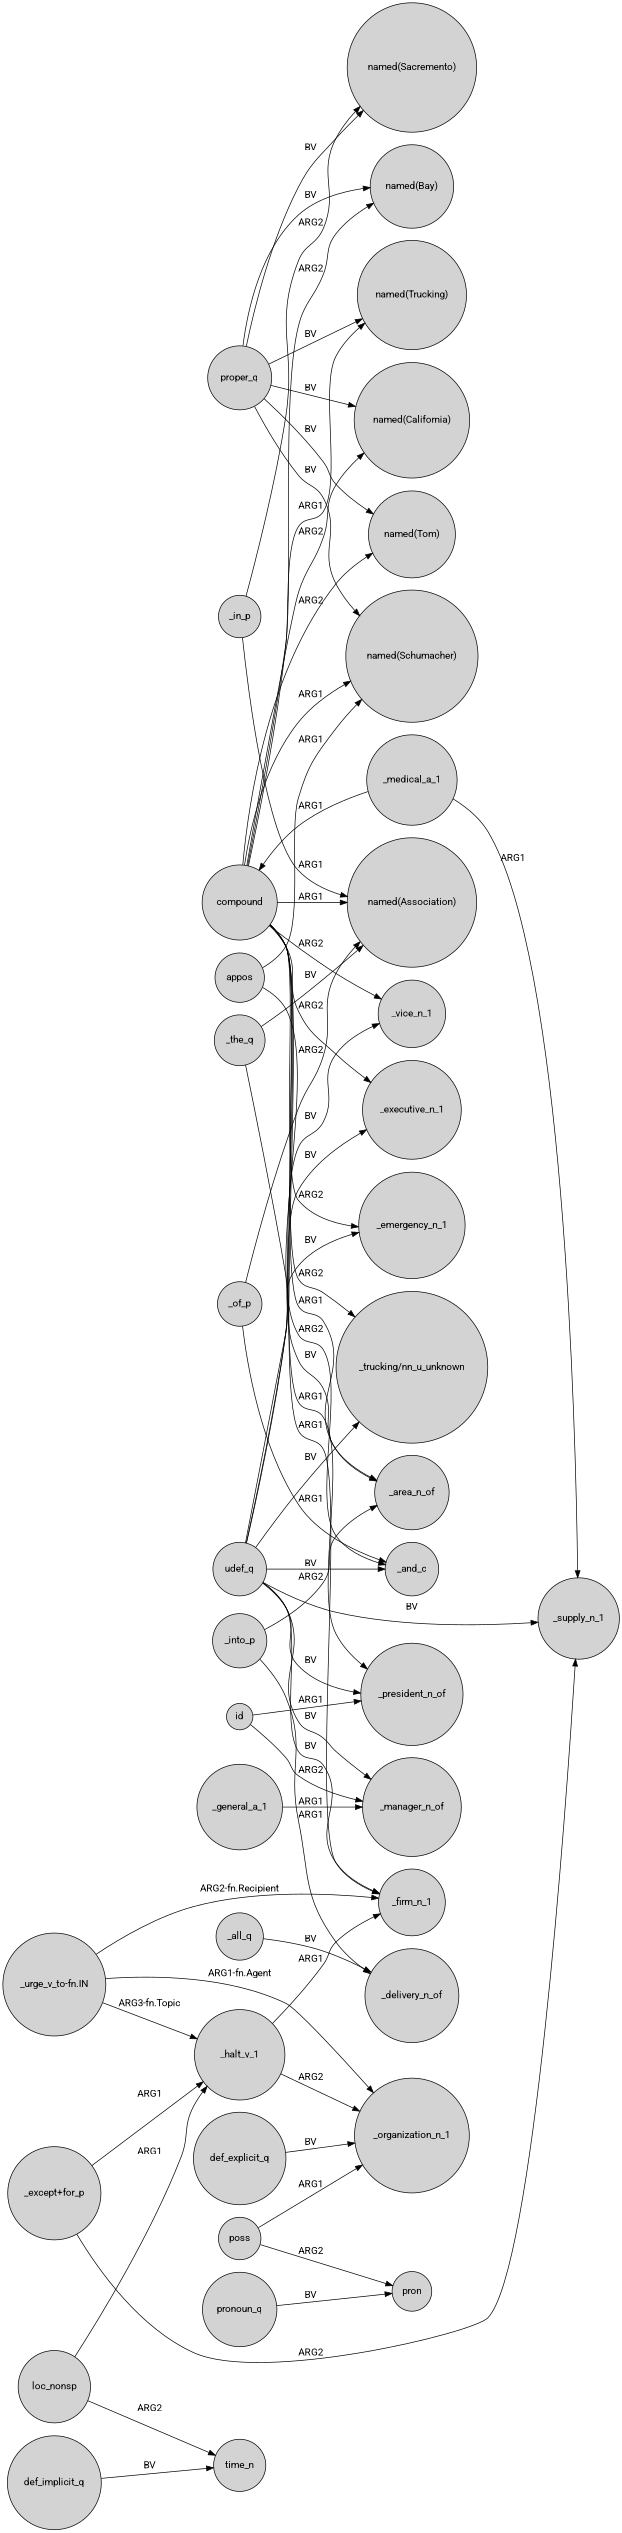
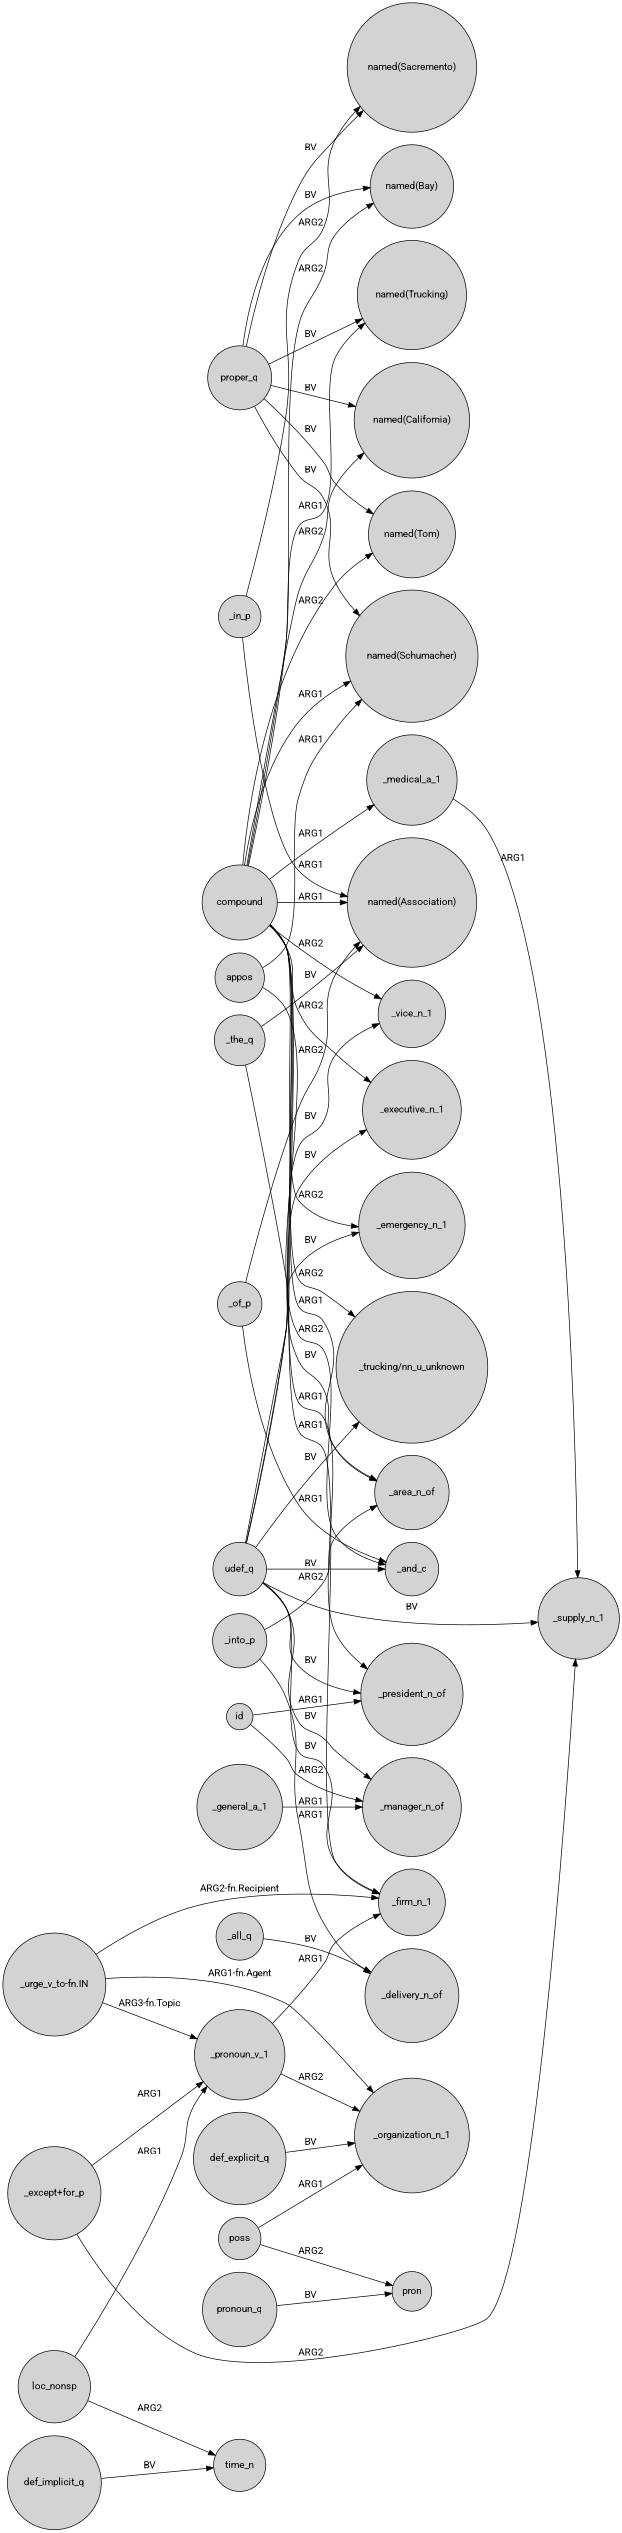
(309, 819) -> (318, 843)
(240, 2055) -> (240, 2055)
